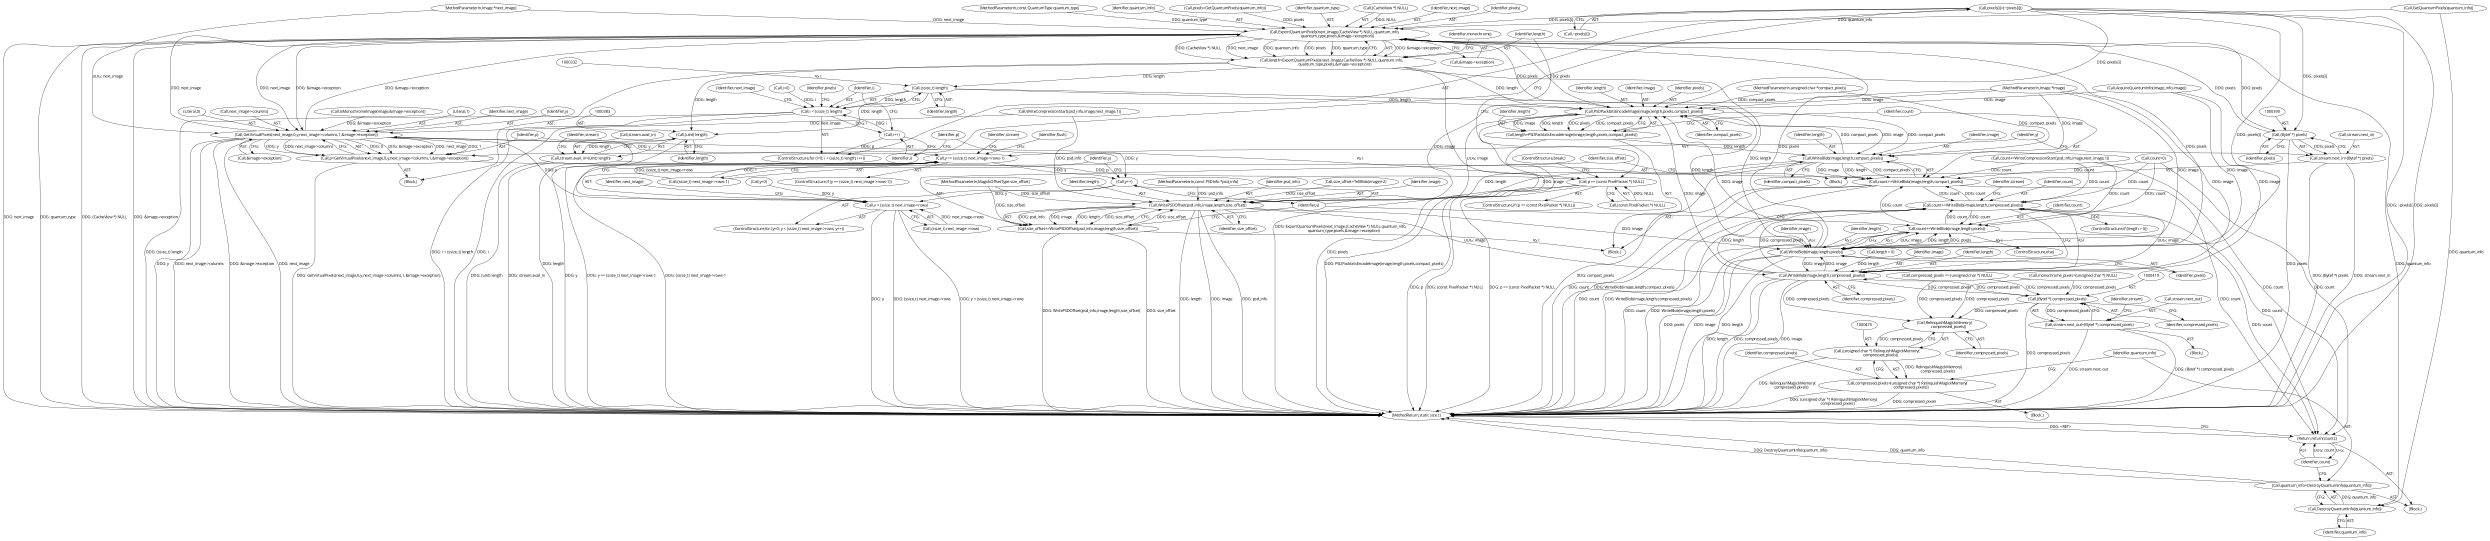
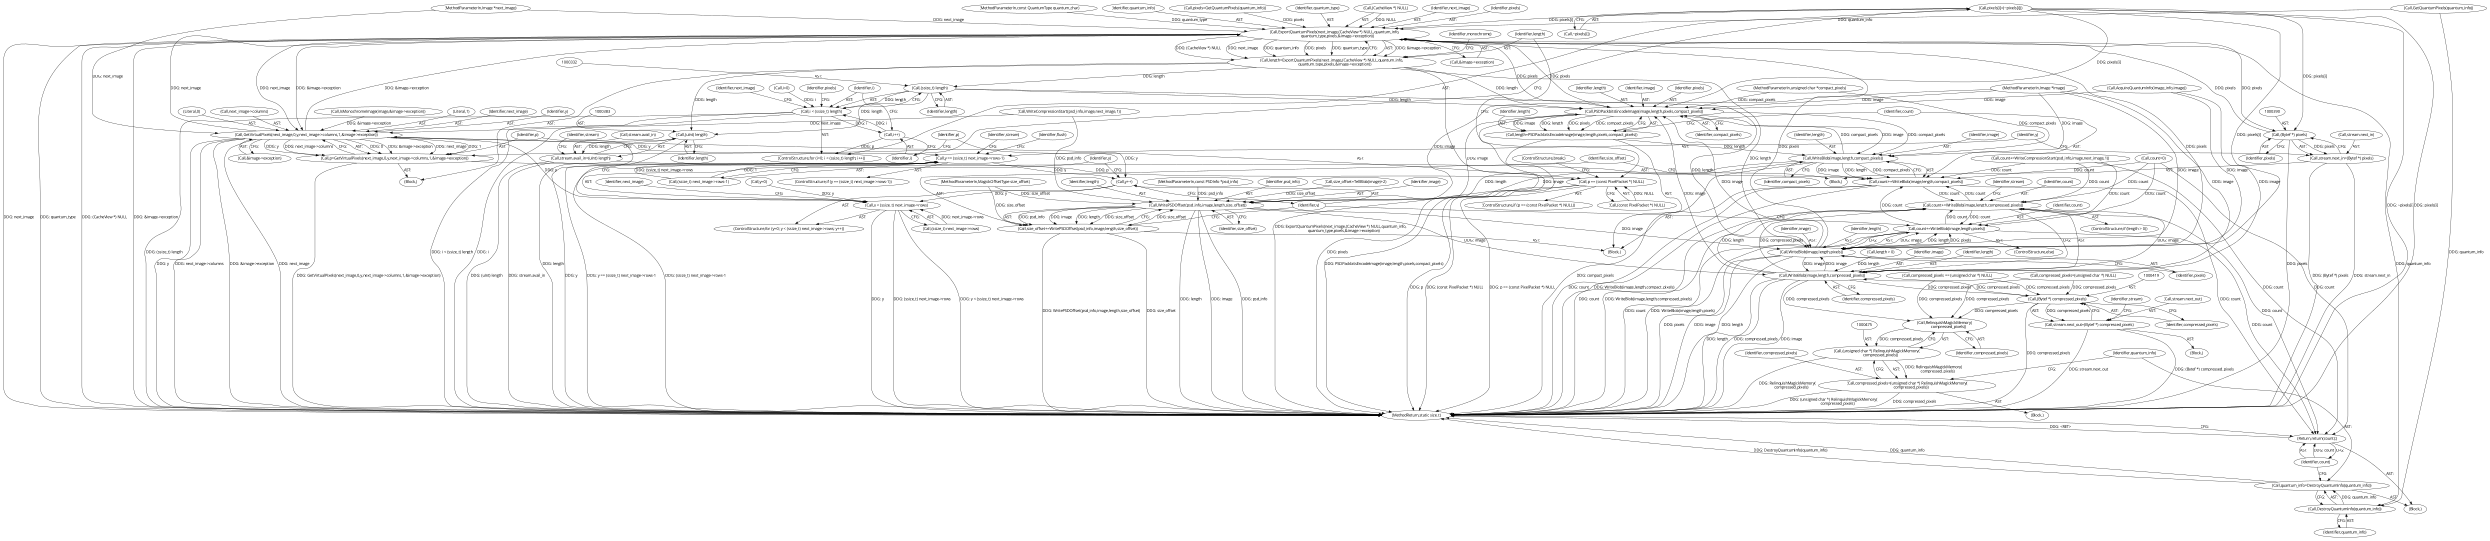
(1030, 8) -> (1030, 8)
(2096, 217) -> (2096, 217)
(2073, 276) -> (2073, 276)
